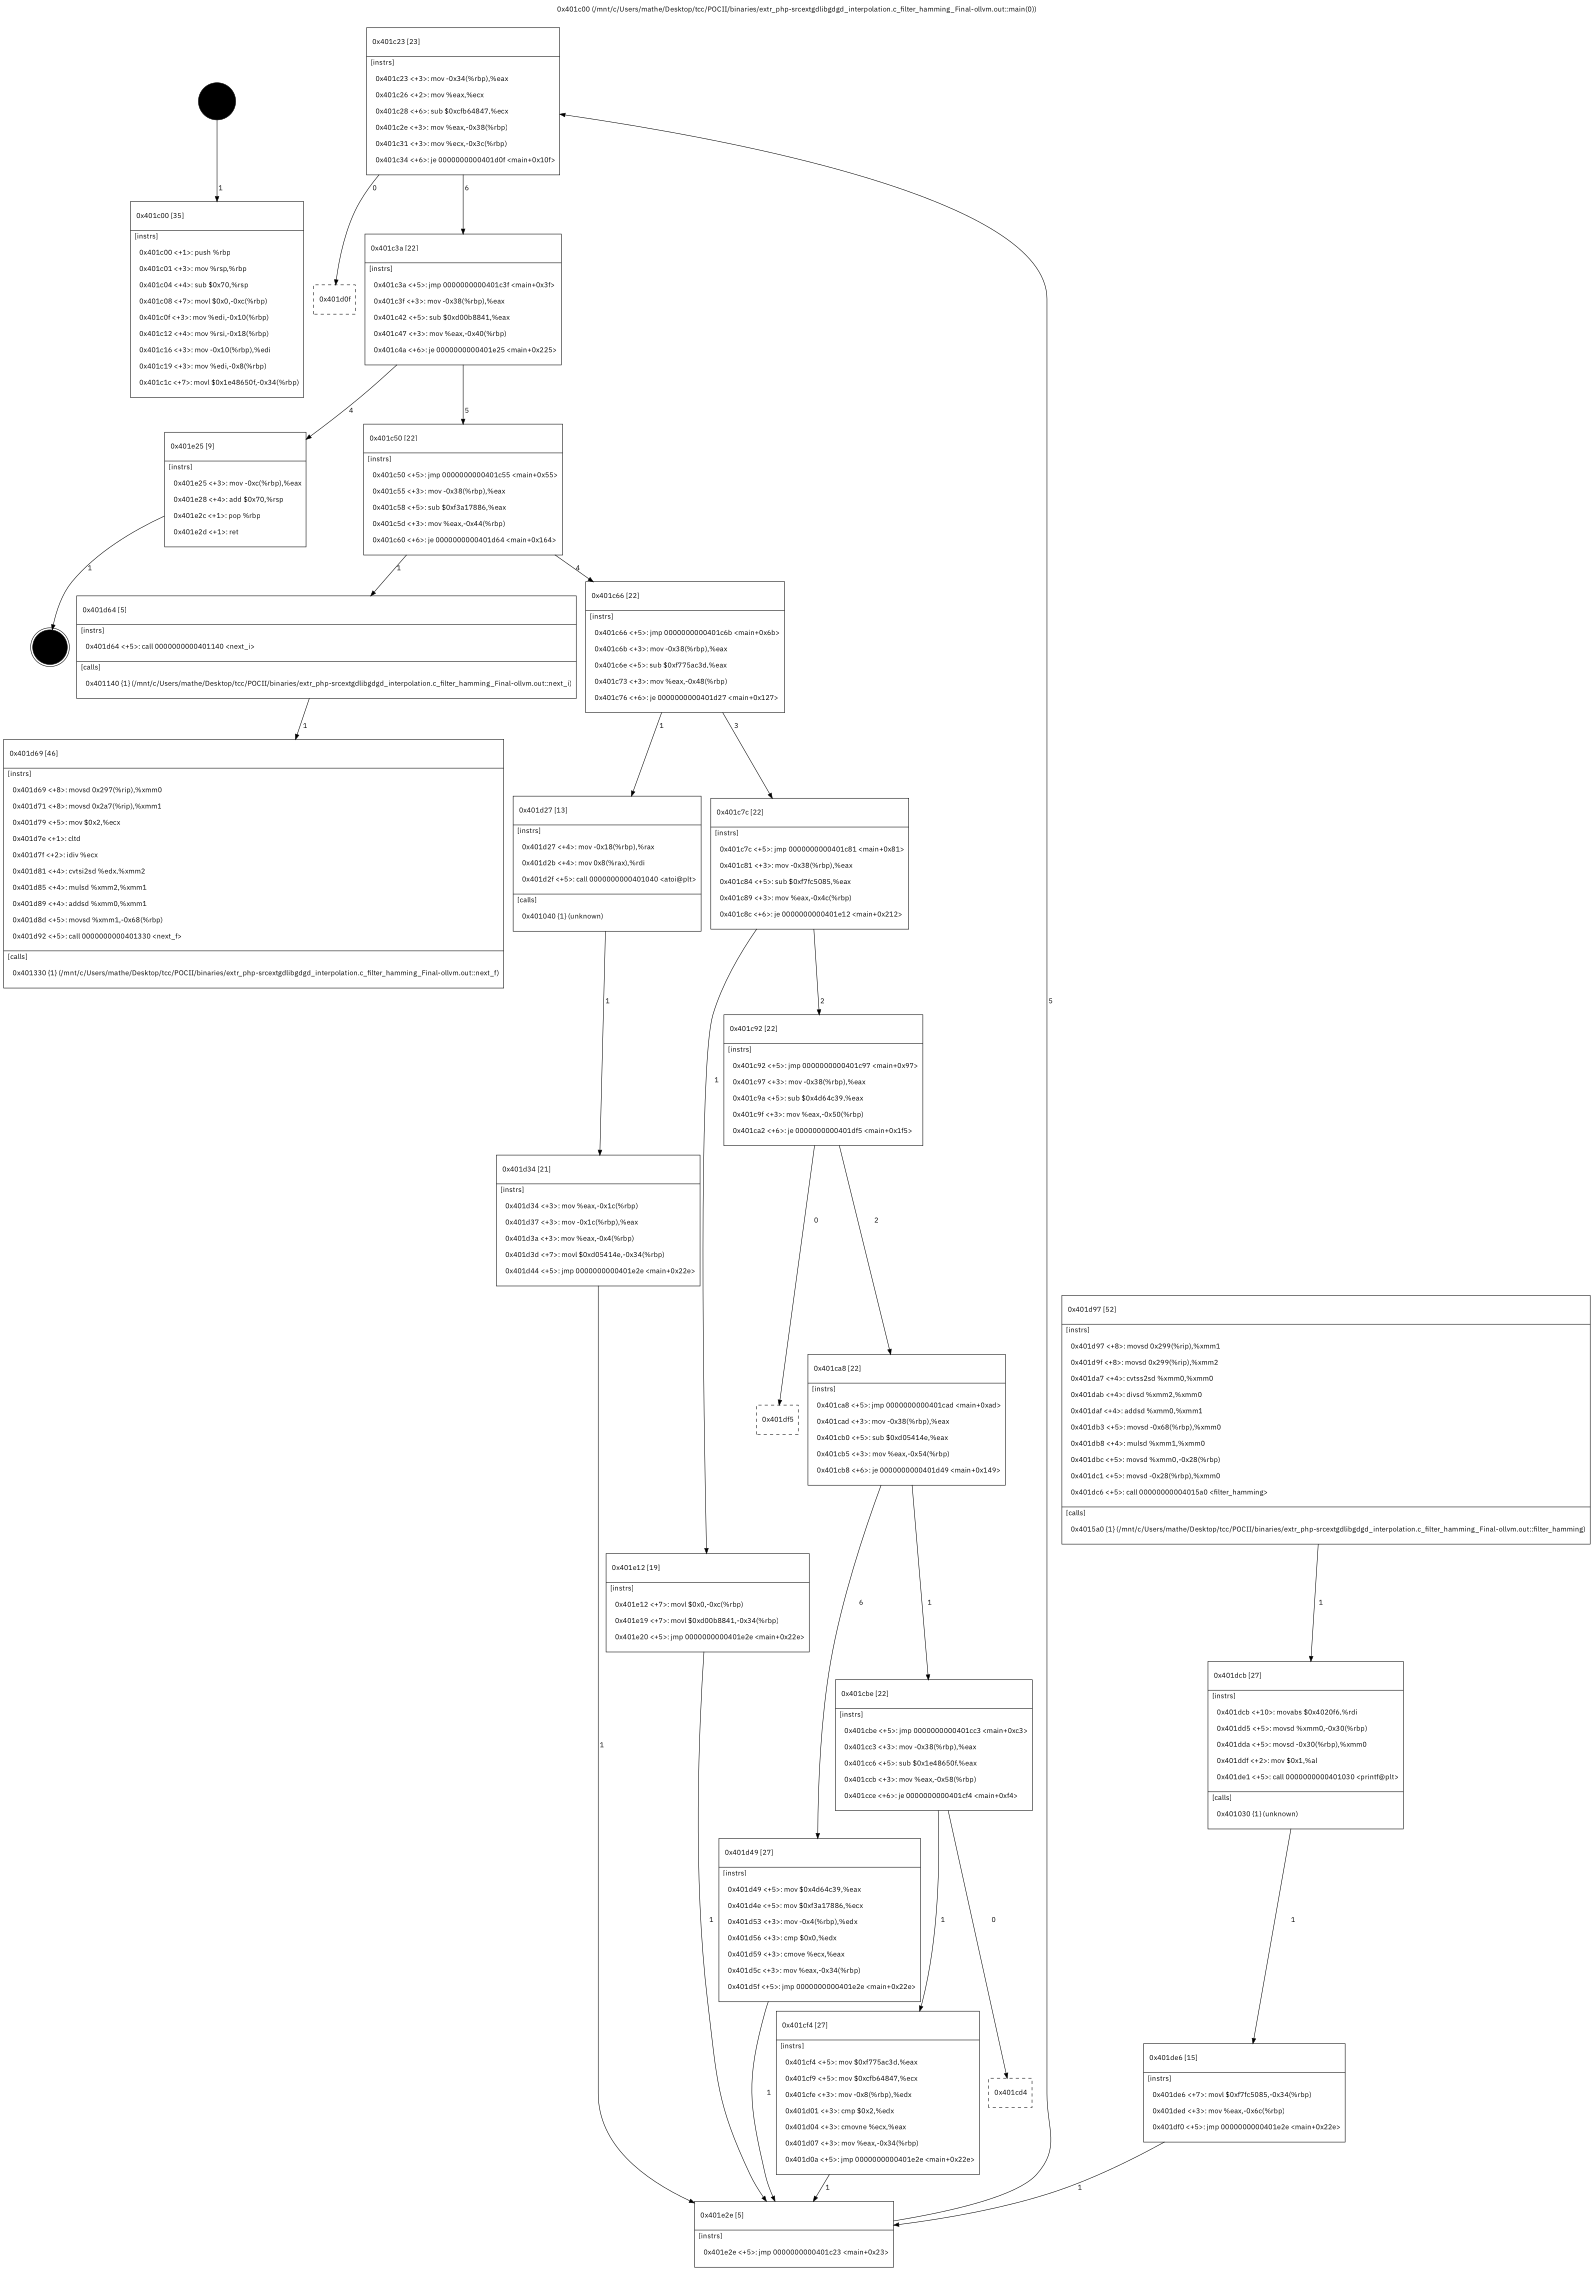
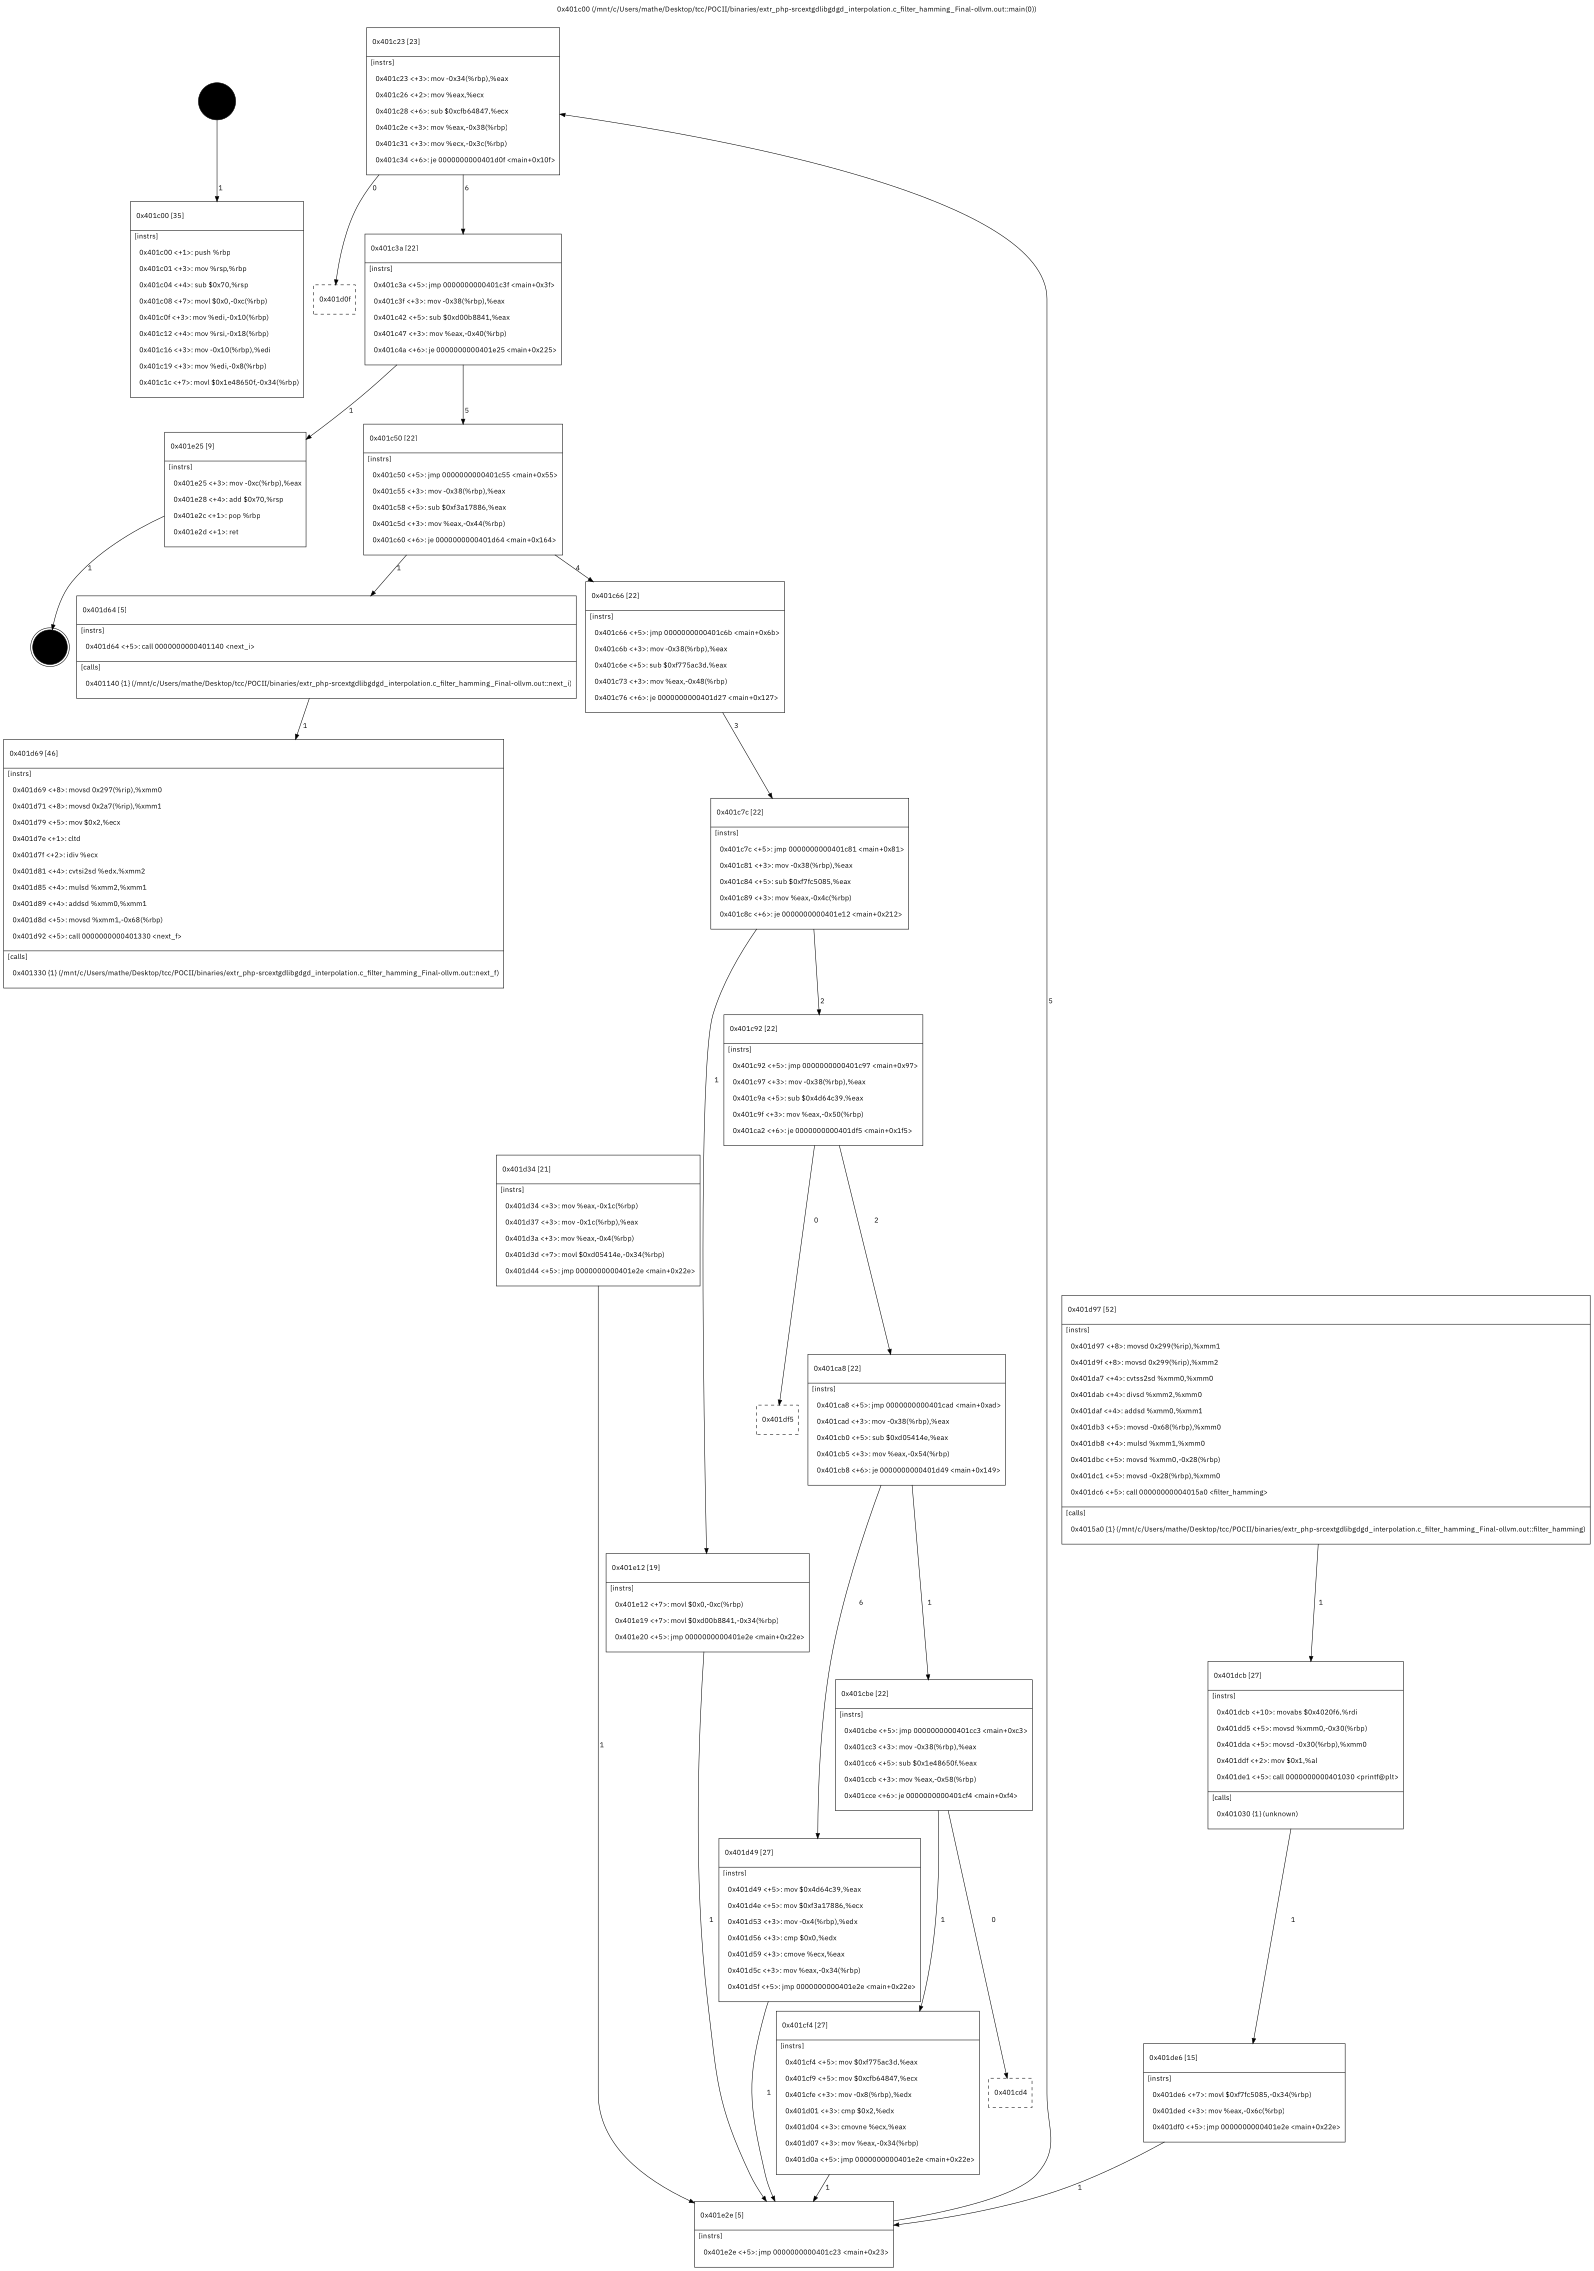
(351, 411) -> (351, 411)
(607, 864) -> none
